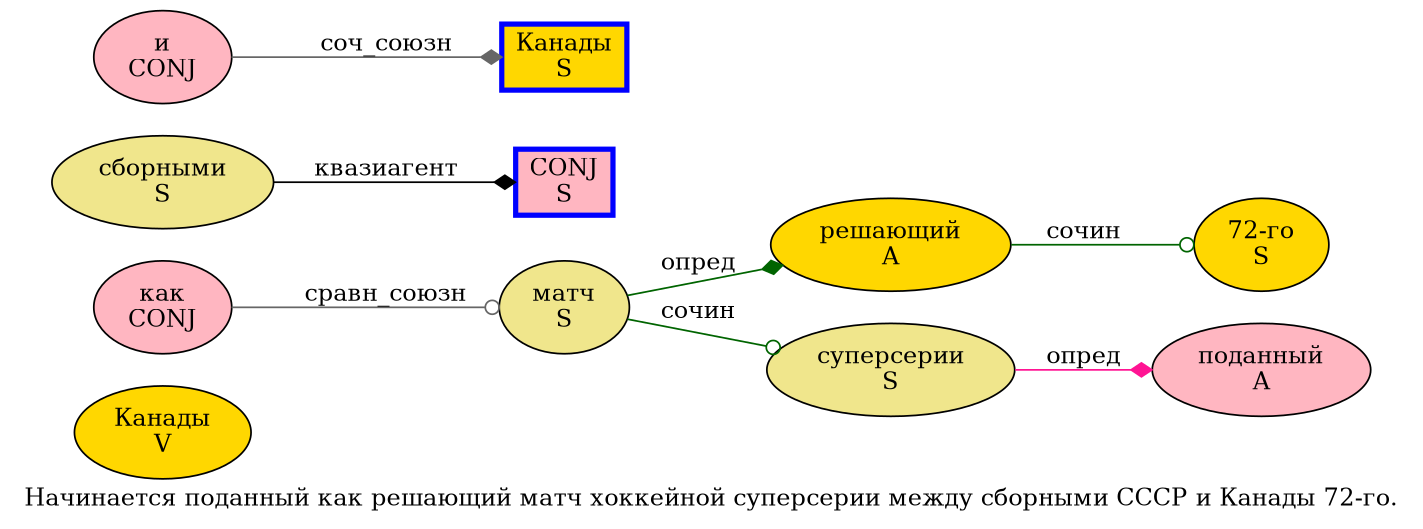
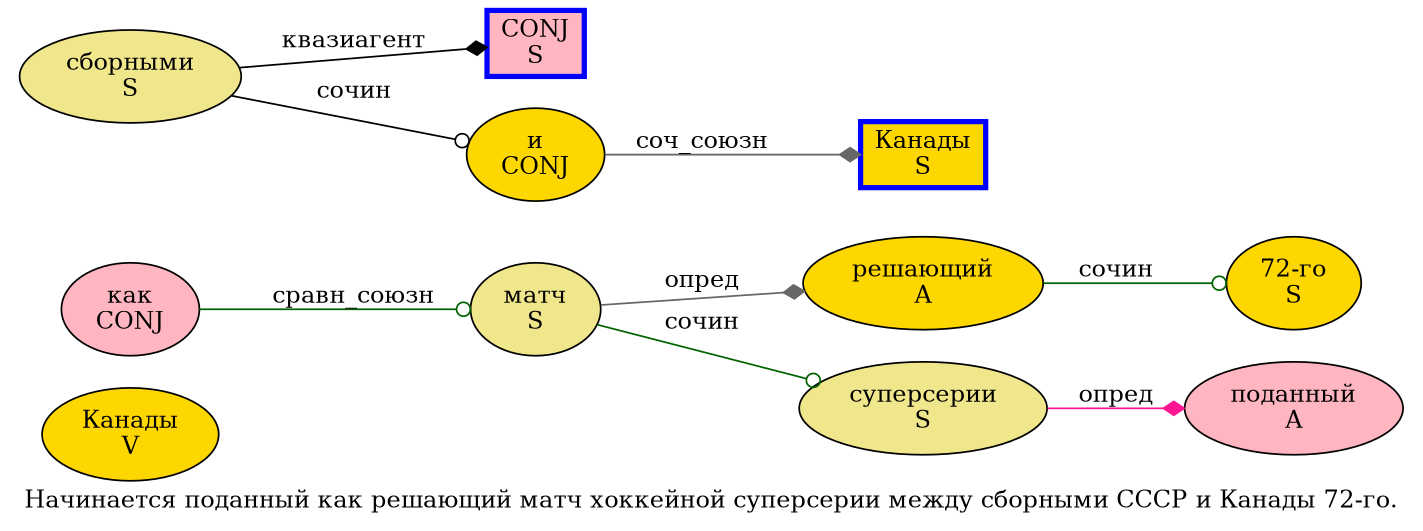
(163, 57) -> (536, 155)
none -> (343, 118)
(695, 282) -> (692, 299)
(358, 307) -> (328, 309)
